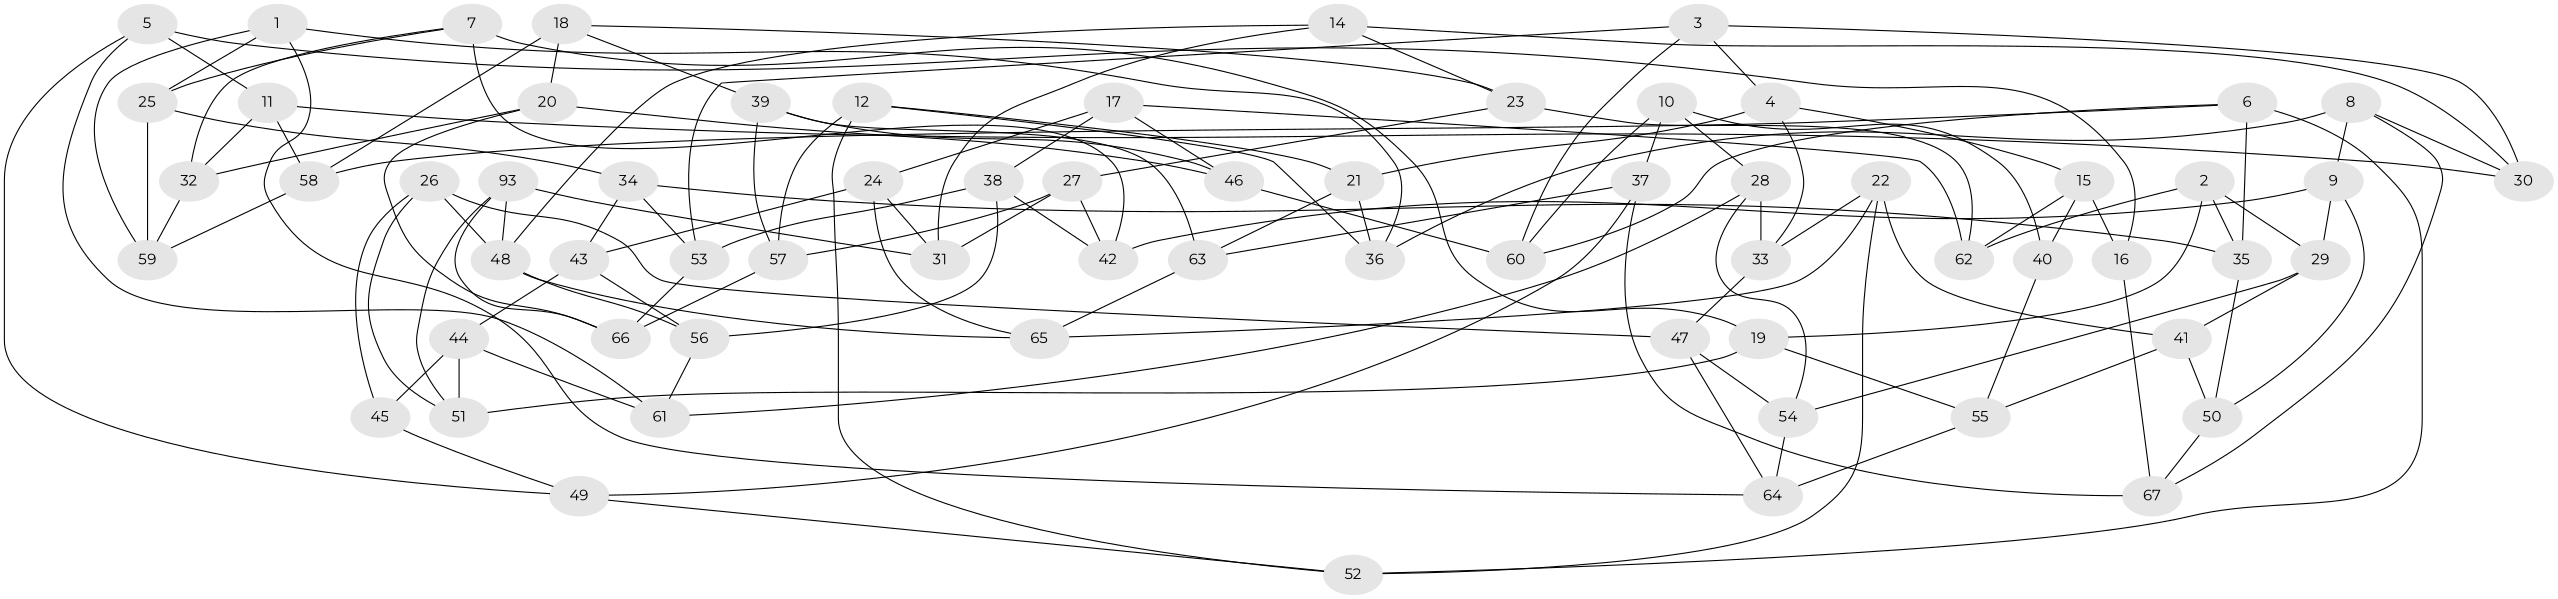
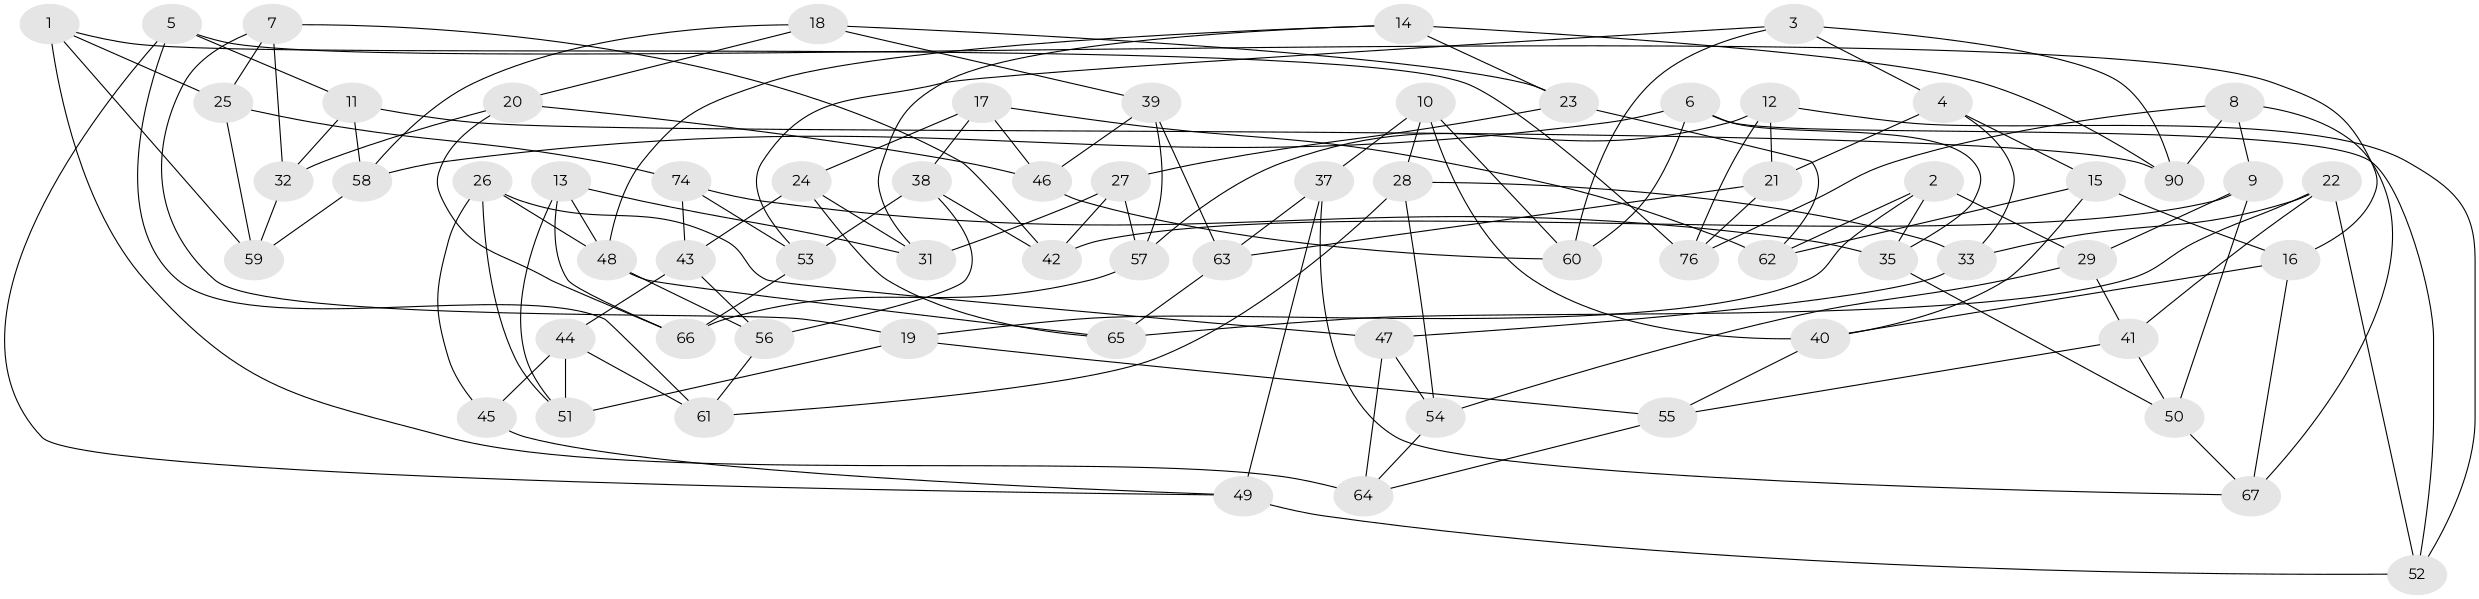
(508, 181) -> (561, 181)
(629, 181) -> (681, 181)
(2524, 181) -> (2175, 181)
(1375, 260) -> (1689, 260)
none -> (2024, 305)
